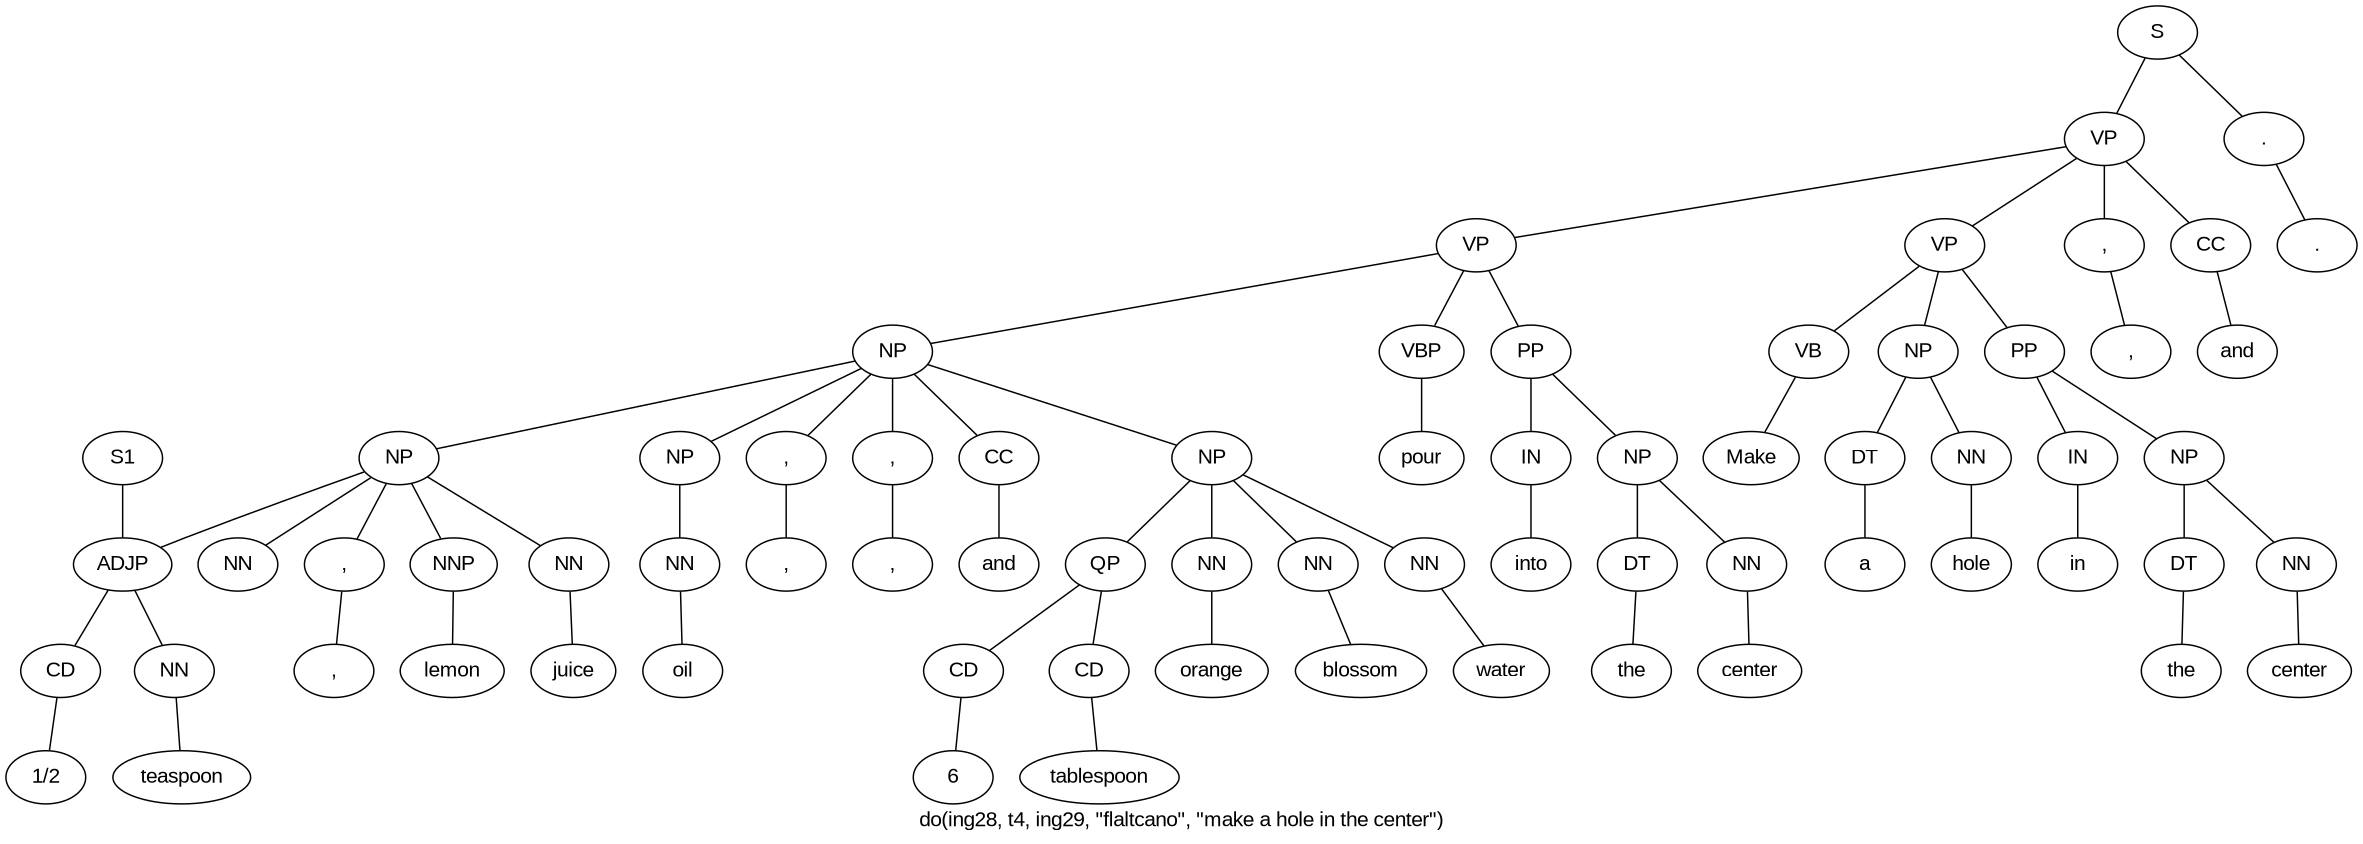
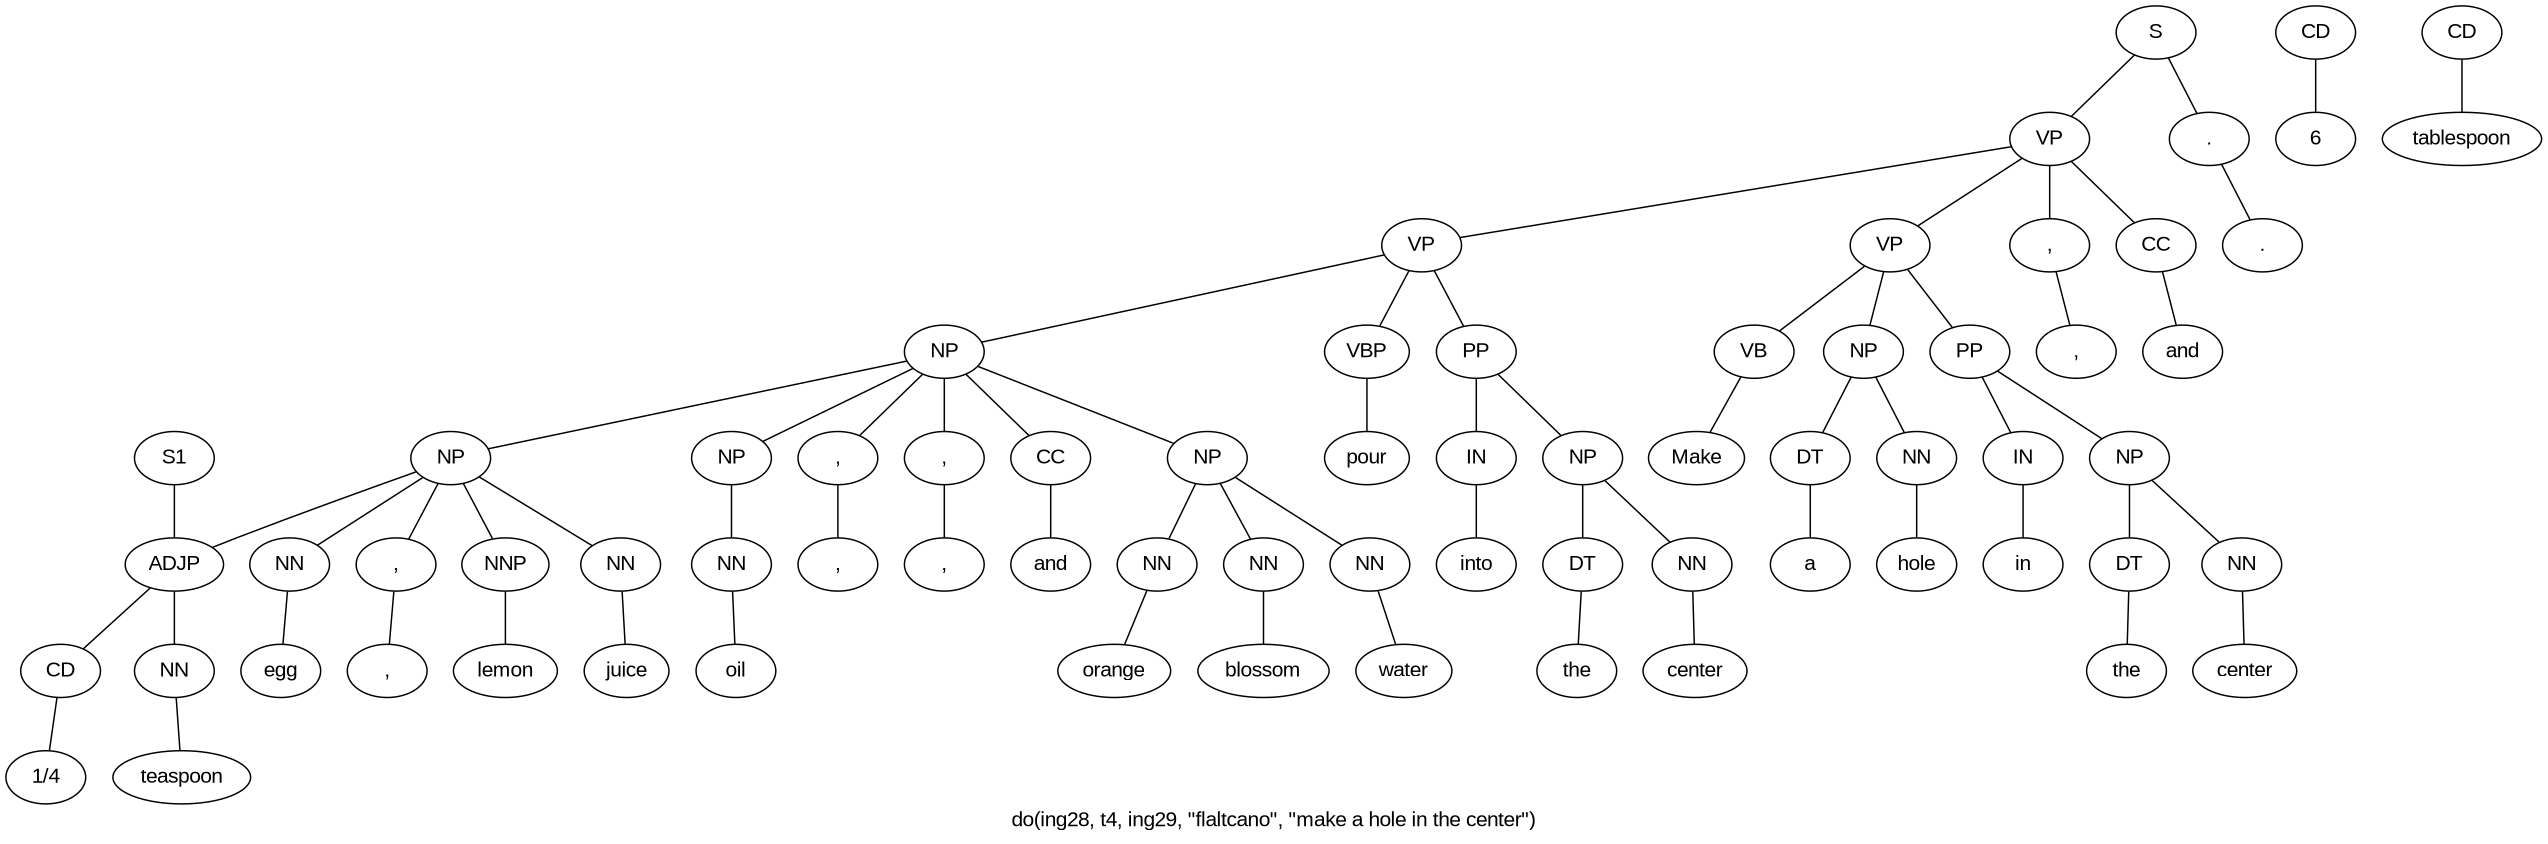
(1105, 565) -> none
none -> (281, 671)
(46, 777) -> (46, 777)
